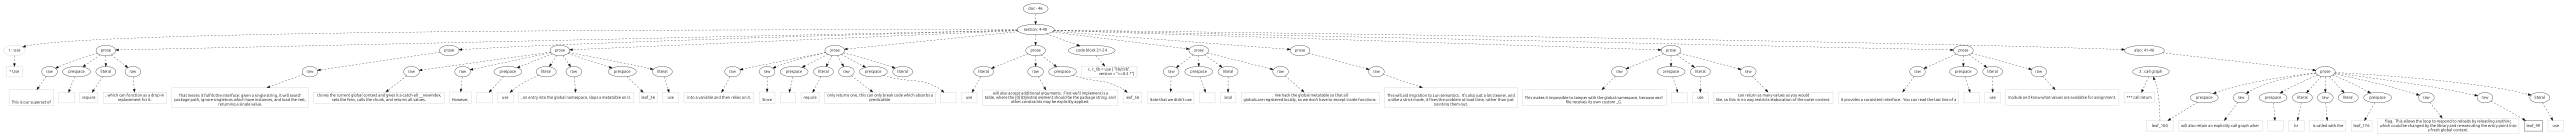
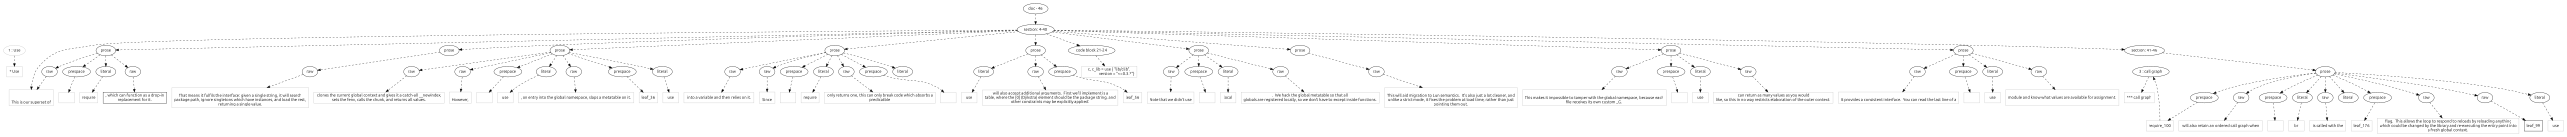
(521, 31) -> (514, 35)
(2144, 51) -> (2144, 51)
(135, 98) -> (135, 98)
(2139, 98) -> (2139, 98)
(2160, 126) -> (2160, 126)
(2221, 126) -> (2221, 126)
